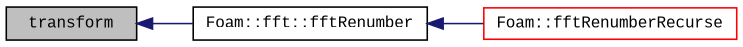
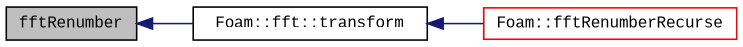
(71, 24) -> (71, 24)
(310, 24) -> (310, 24)
